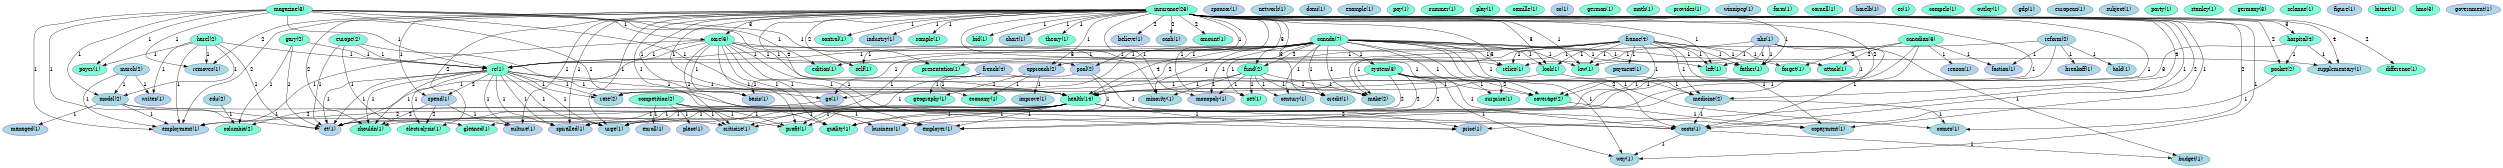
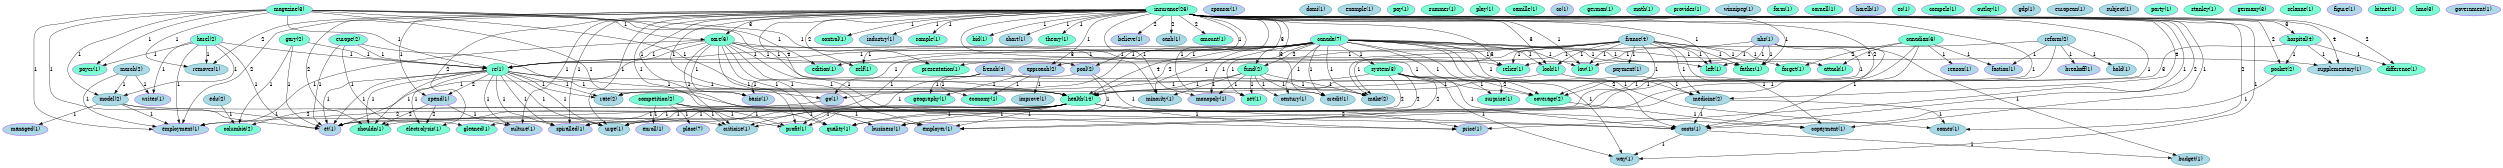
(1272, 10) -> none
none -> (2349, 54)
(693, 130) -> (693, 130)
